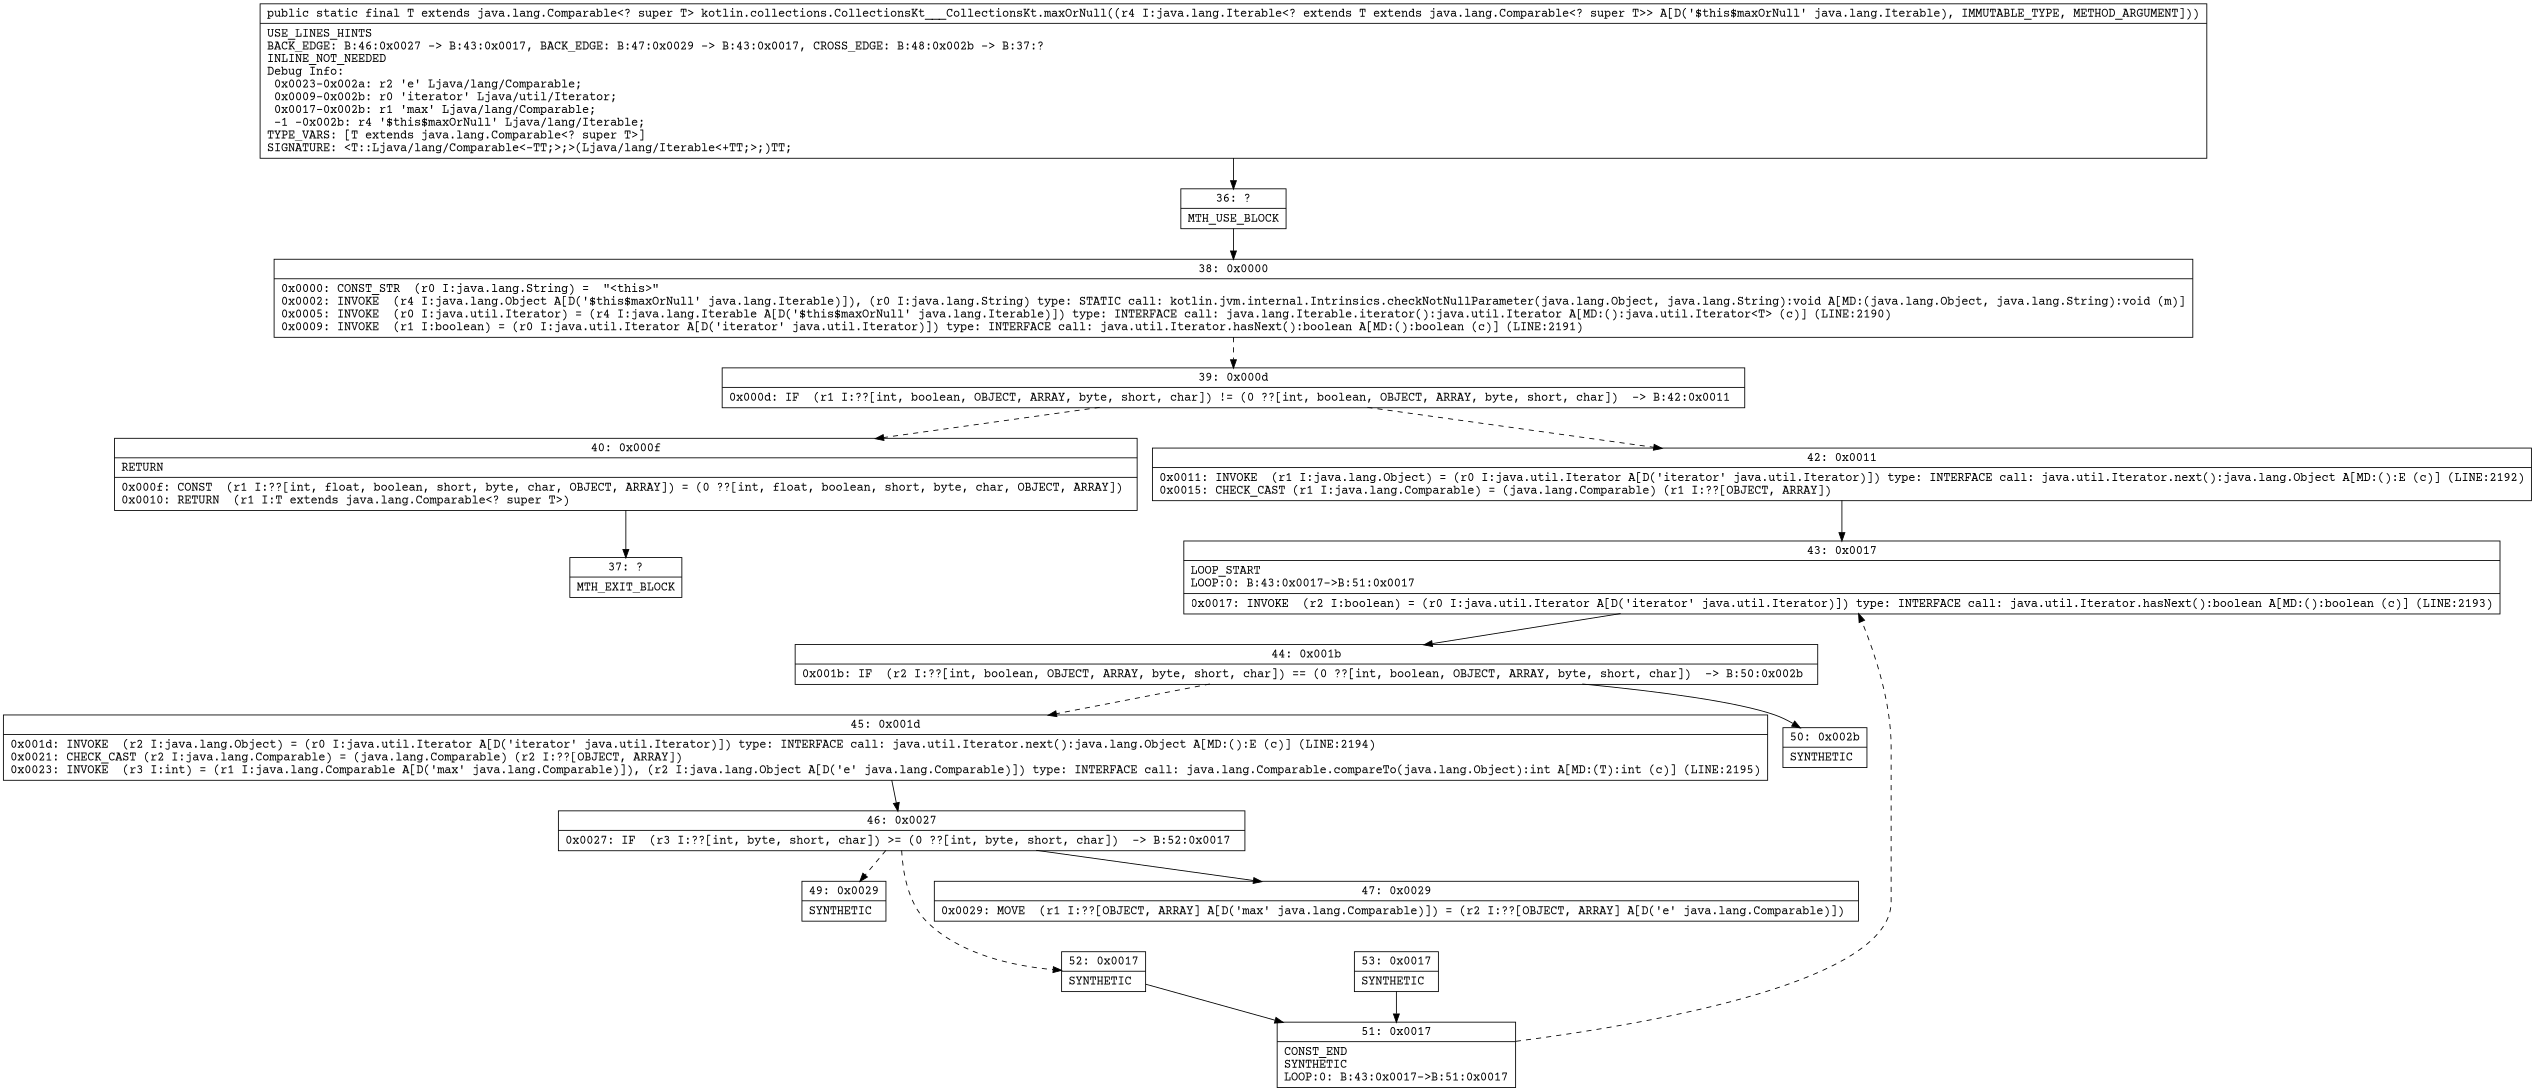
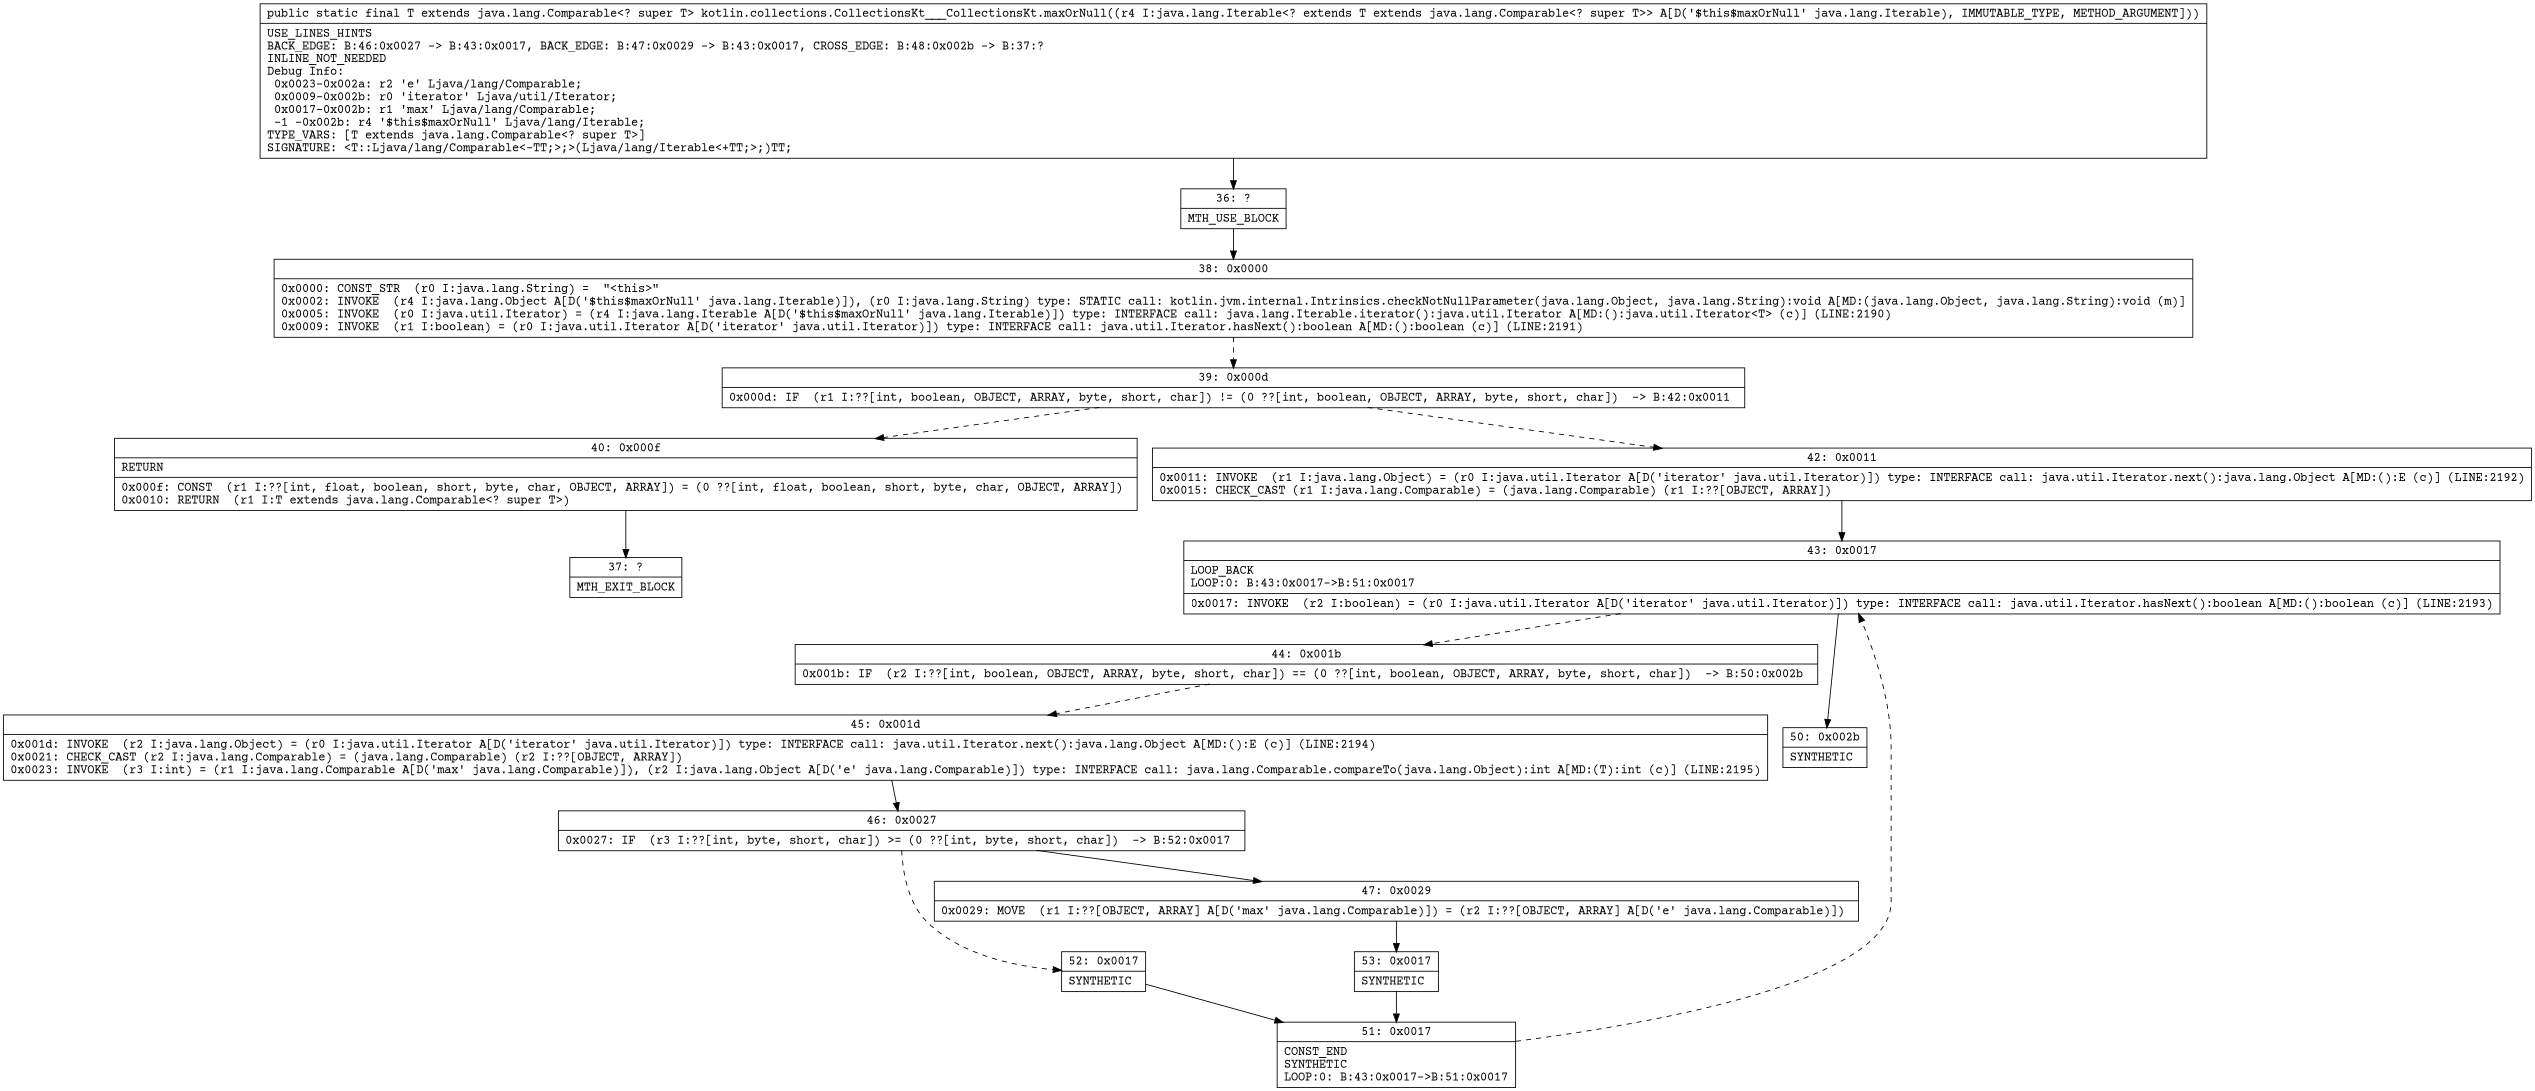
(1226, 570) -> (1222, 570)
(1526, 629) -> (1526, 629)
(1689, 697) -> (1833, 666)
(844, 901) -> none
none -> (1396, 932)
